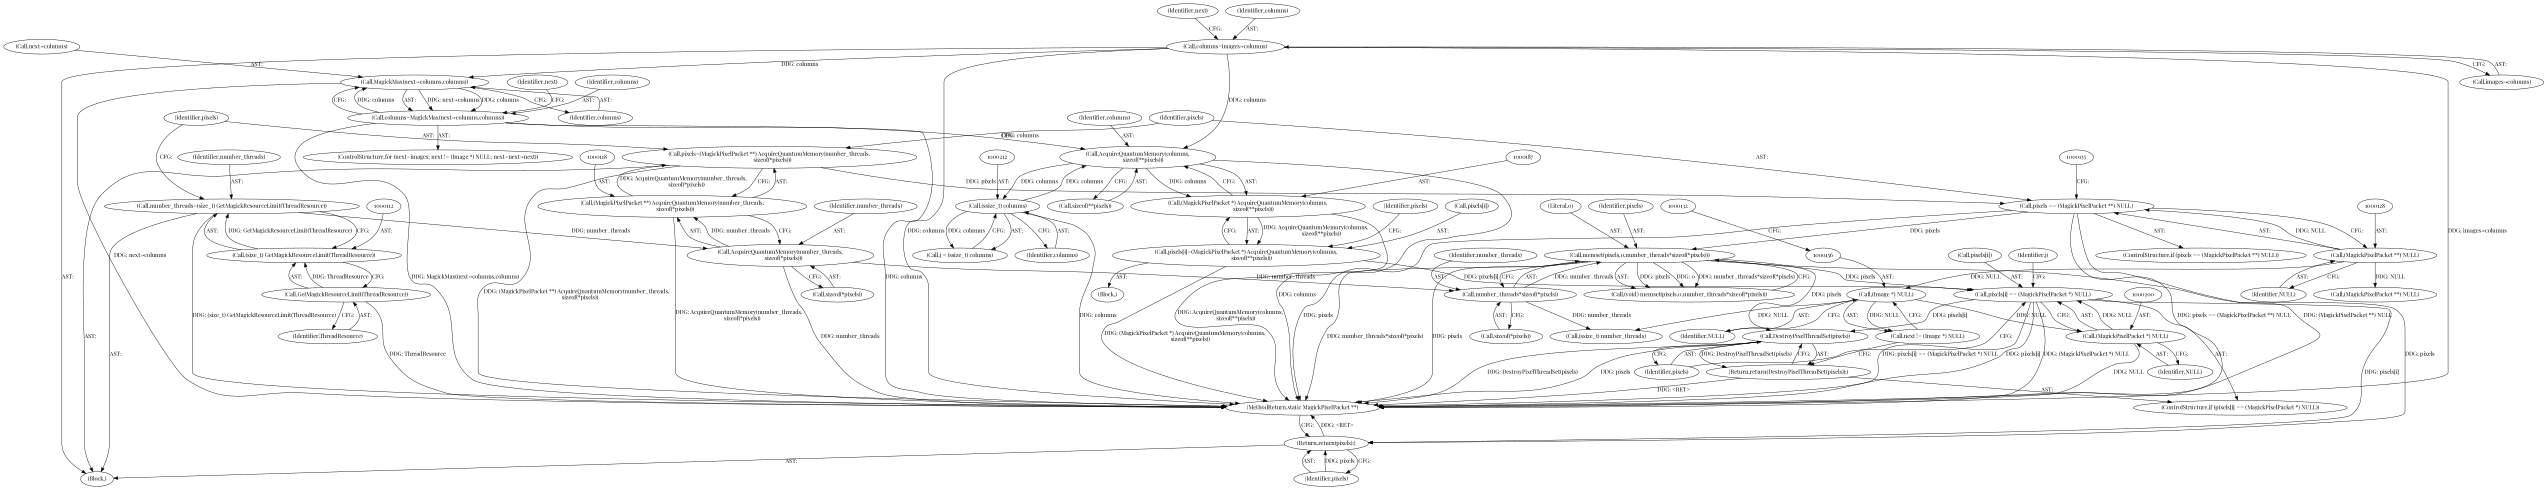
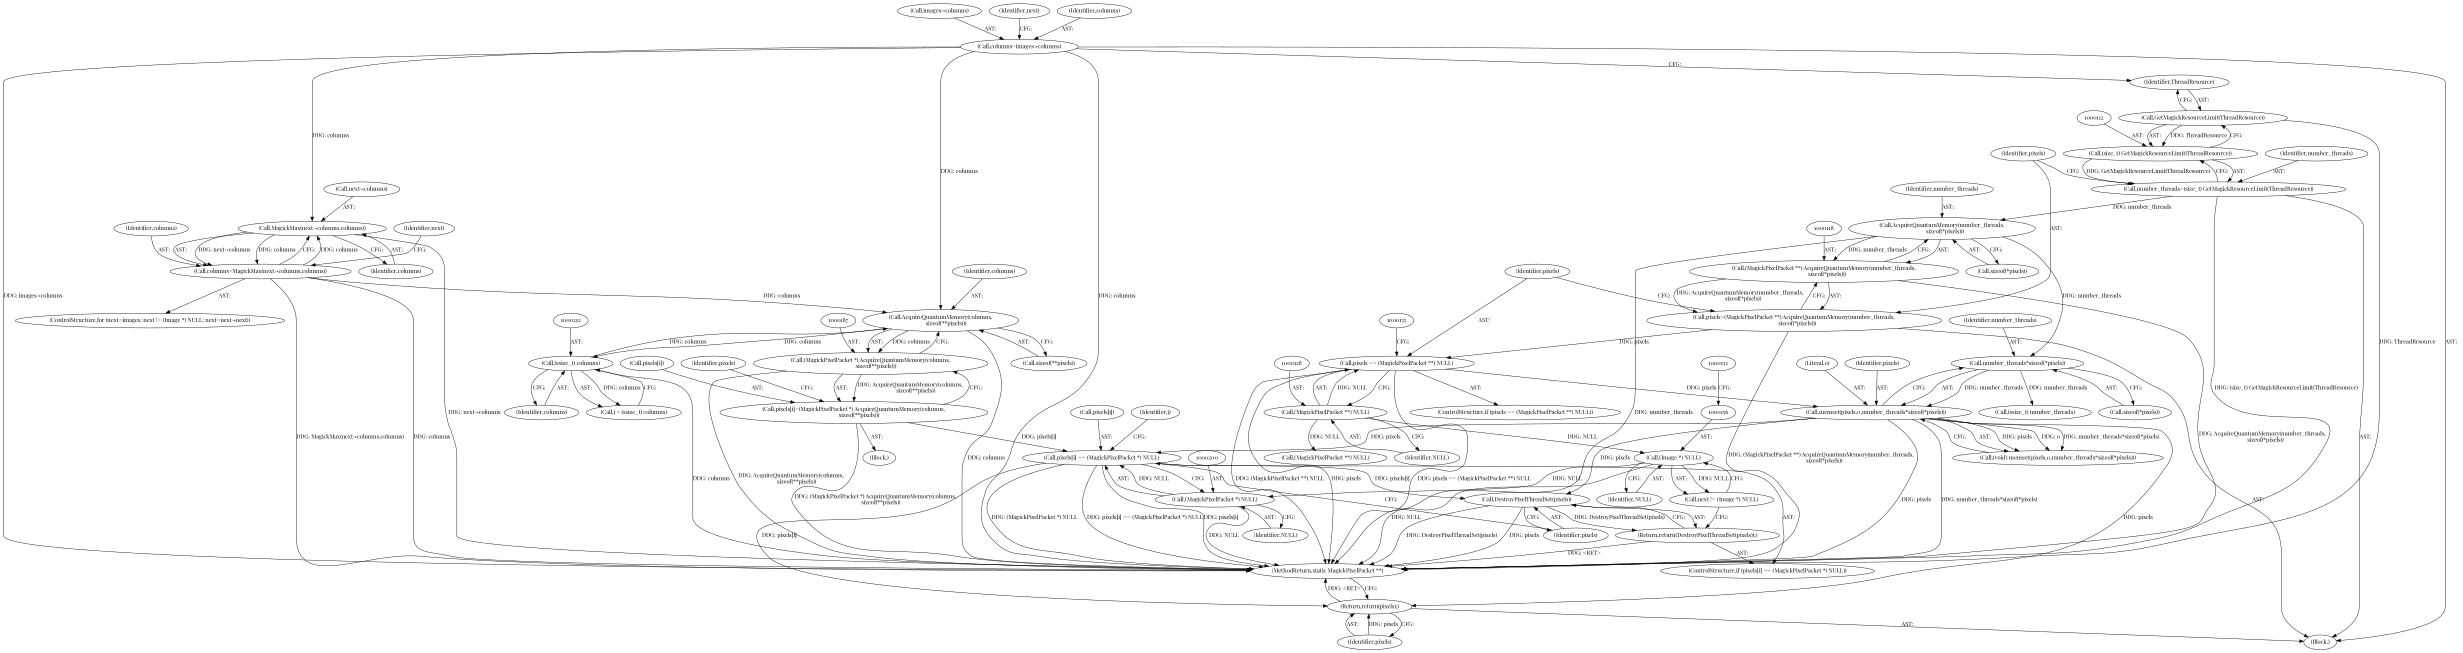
(1886, 50) -> (1601, 65)
(1743, 312) -> (1458, 493)
